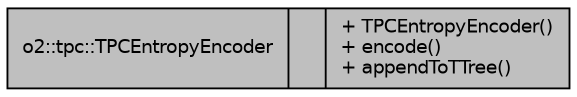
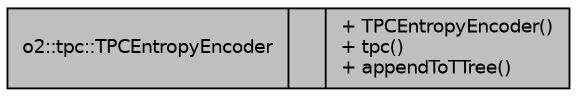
(392, 47) -> (372, 47)
